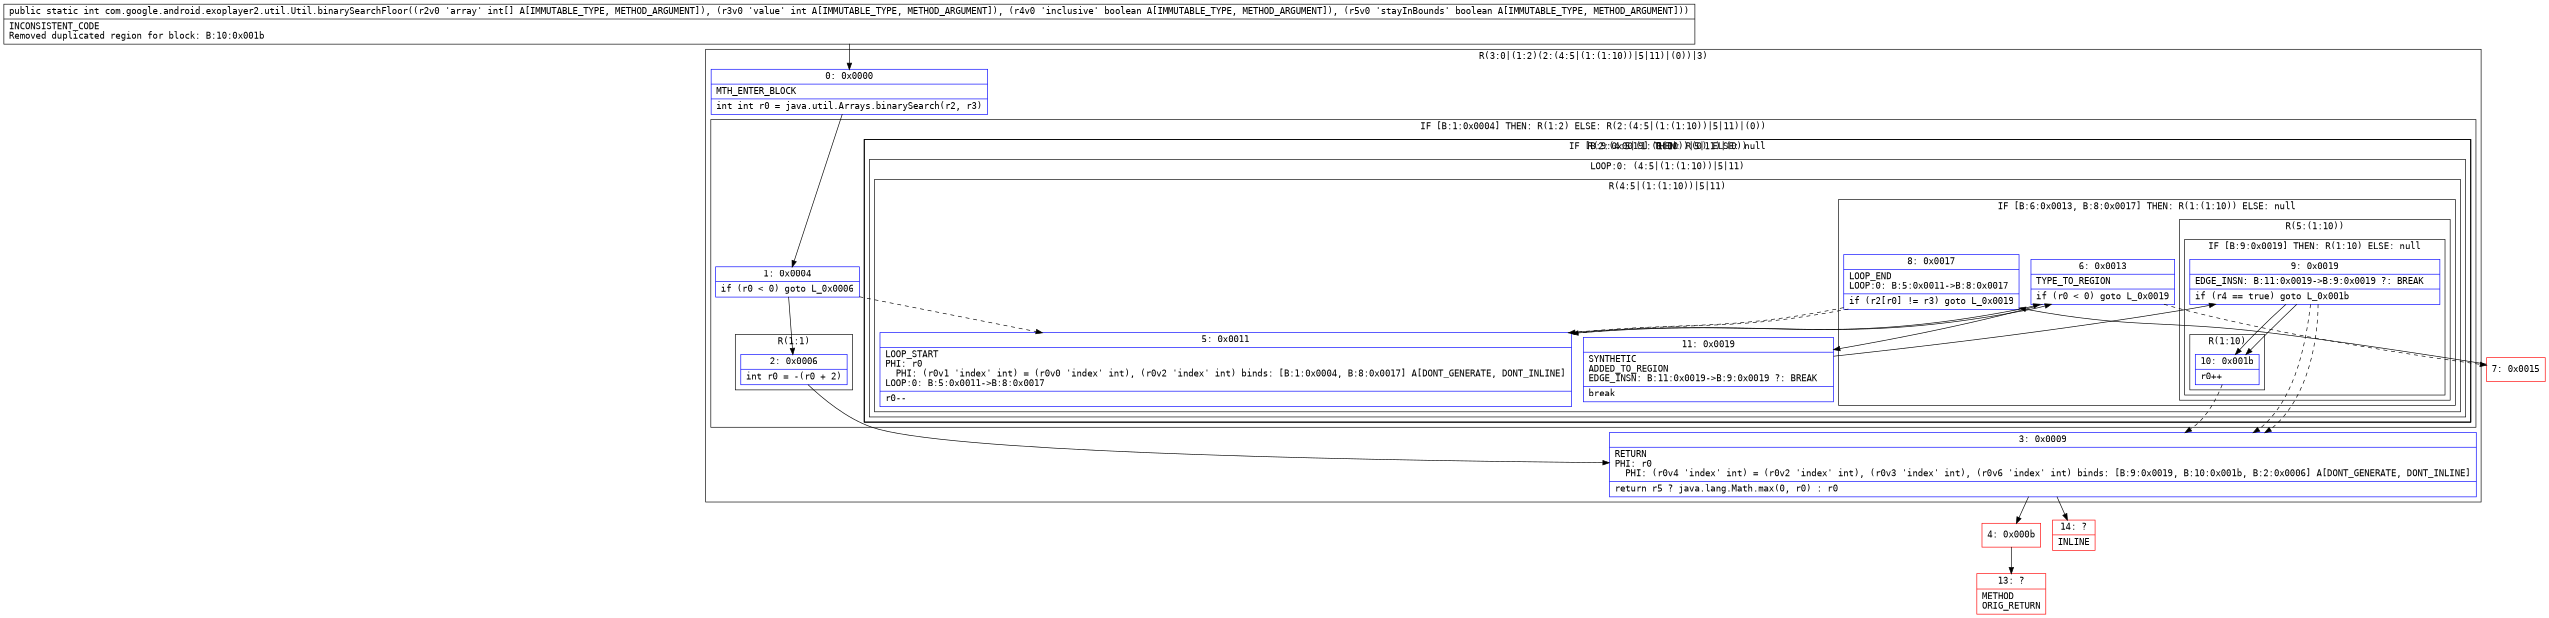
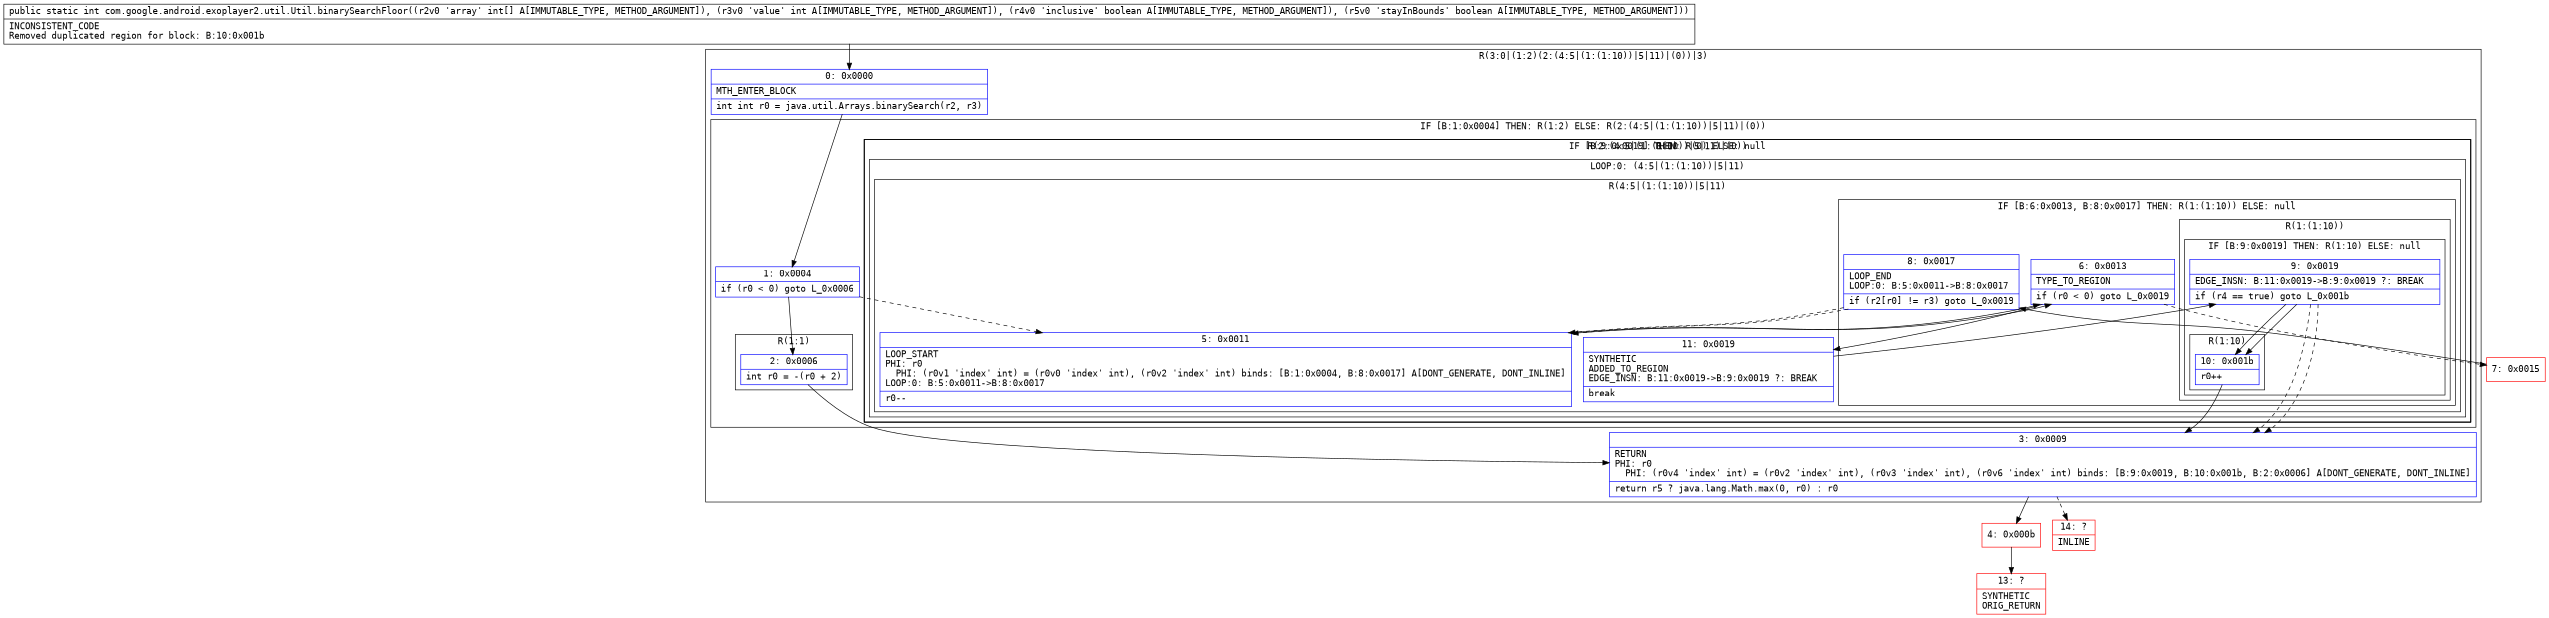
(2315, 227) -> (2315, 227)
(2210, 409) -> (2210, 409)
(2061, 506) -> (2061, 506)
(1998, 596) -> (2006, 596)
